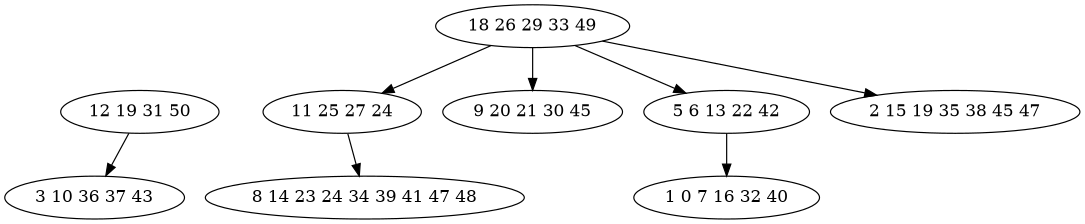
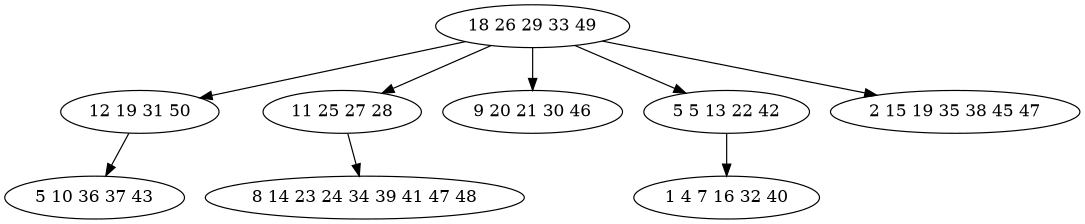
none -> (338, 69)
(342, 112) -> (342, 112)
(533, 112) -> (533, 112)
(727, 112) -> (727, 112)
(95, 198) -> (95, 198)
(727, 198) -> (727, 198)
